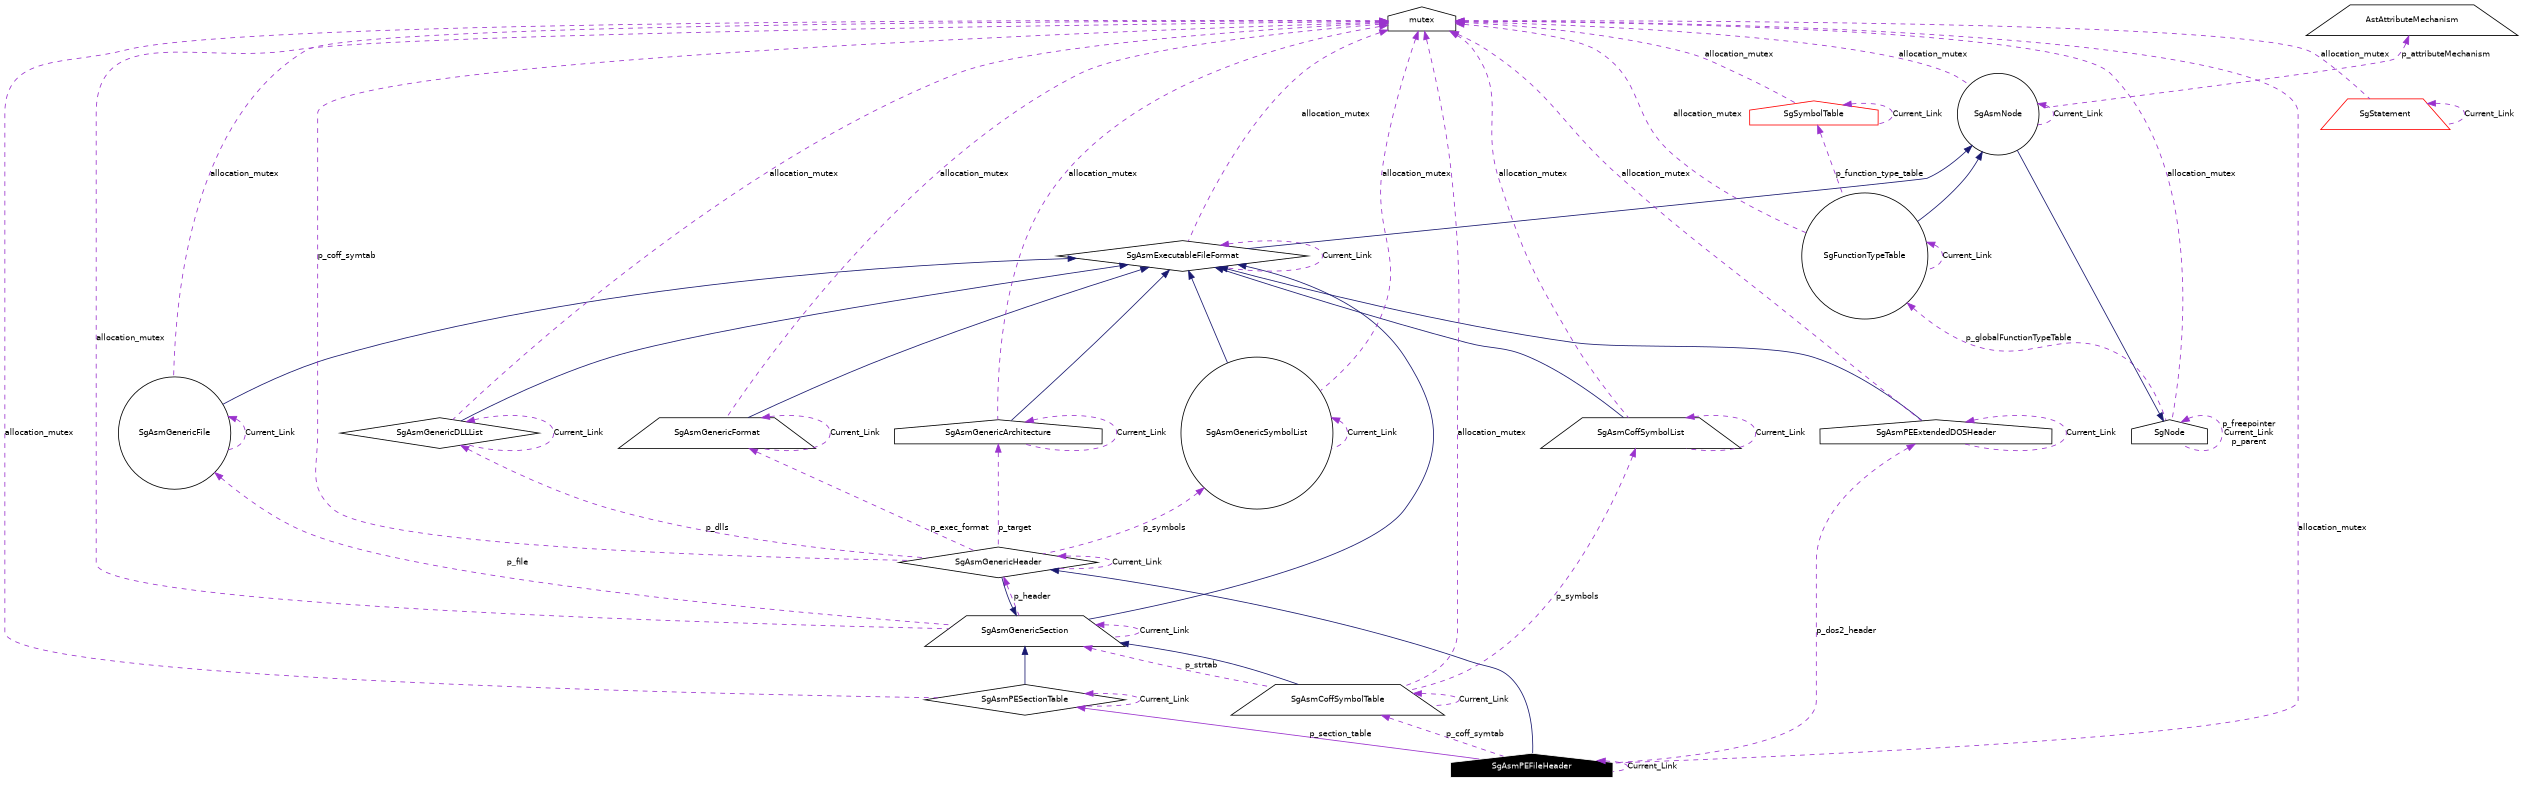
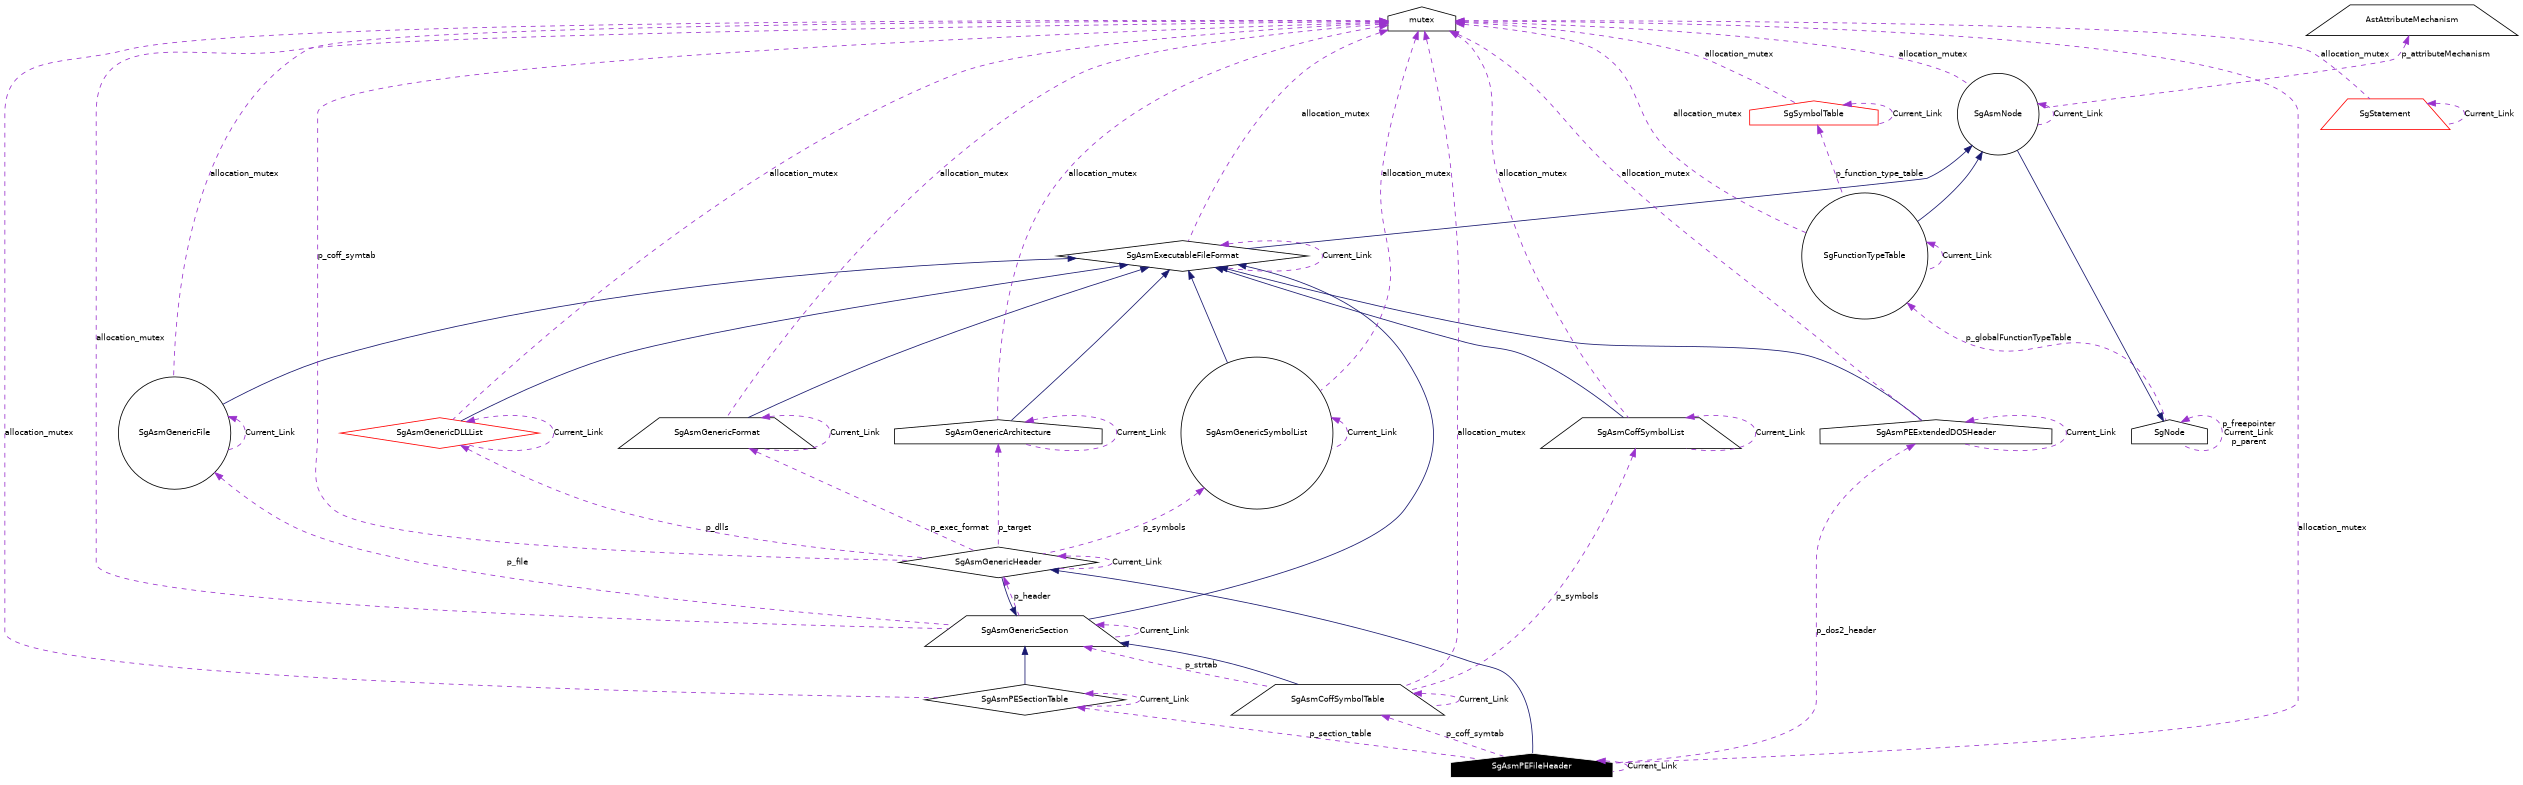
(1996, 45) -> none
(440, 433) -> (440, 433)
(1282, 734) -> (1282, 734)
